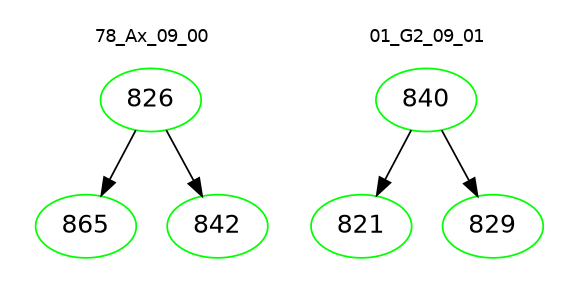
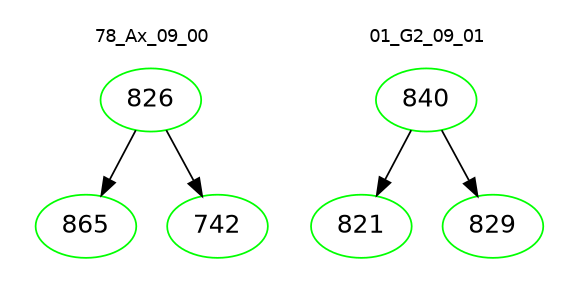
(218, 226) -> (218, 226)
